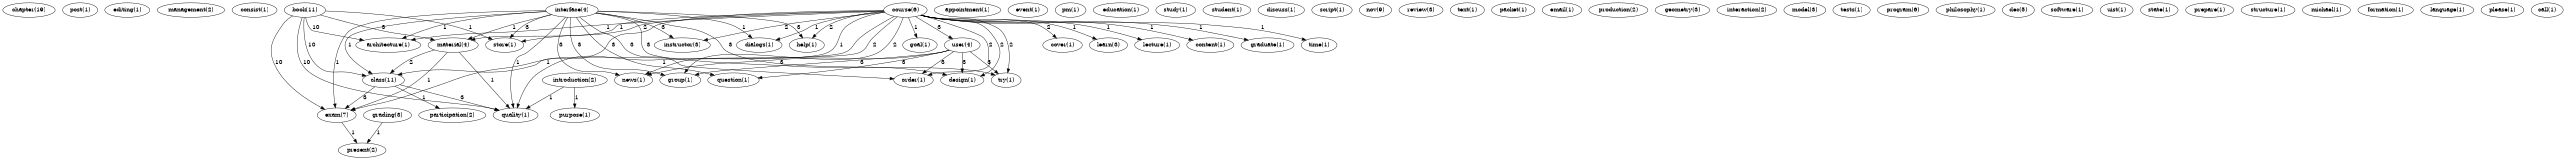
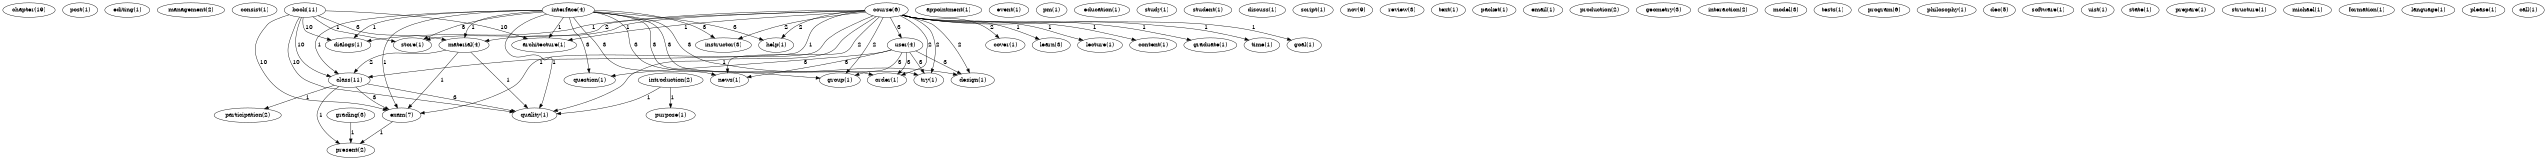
none -> (310, 33)
none -> (317, 113)
